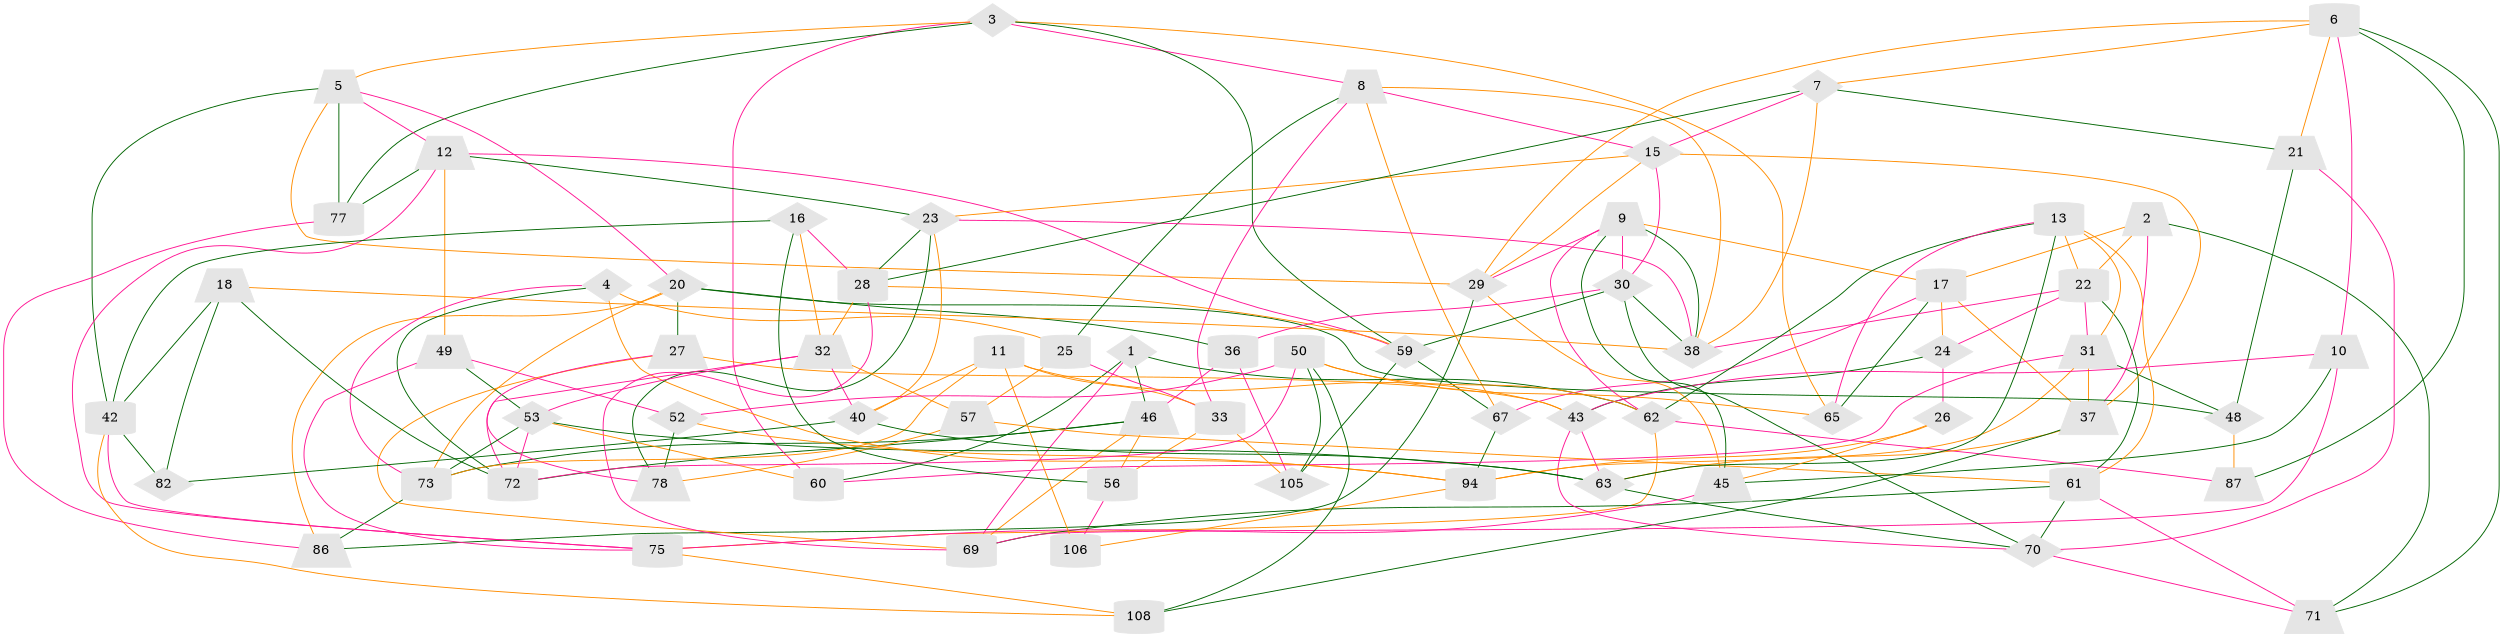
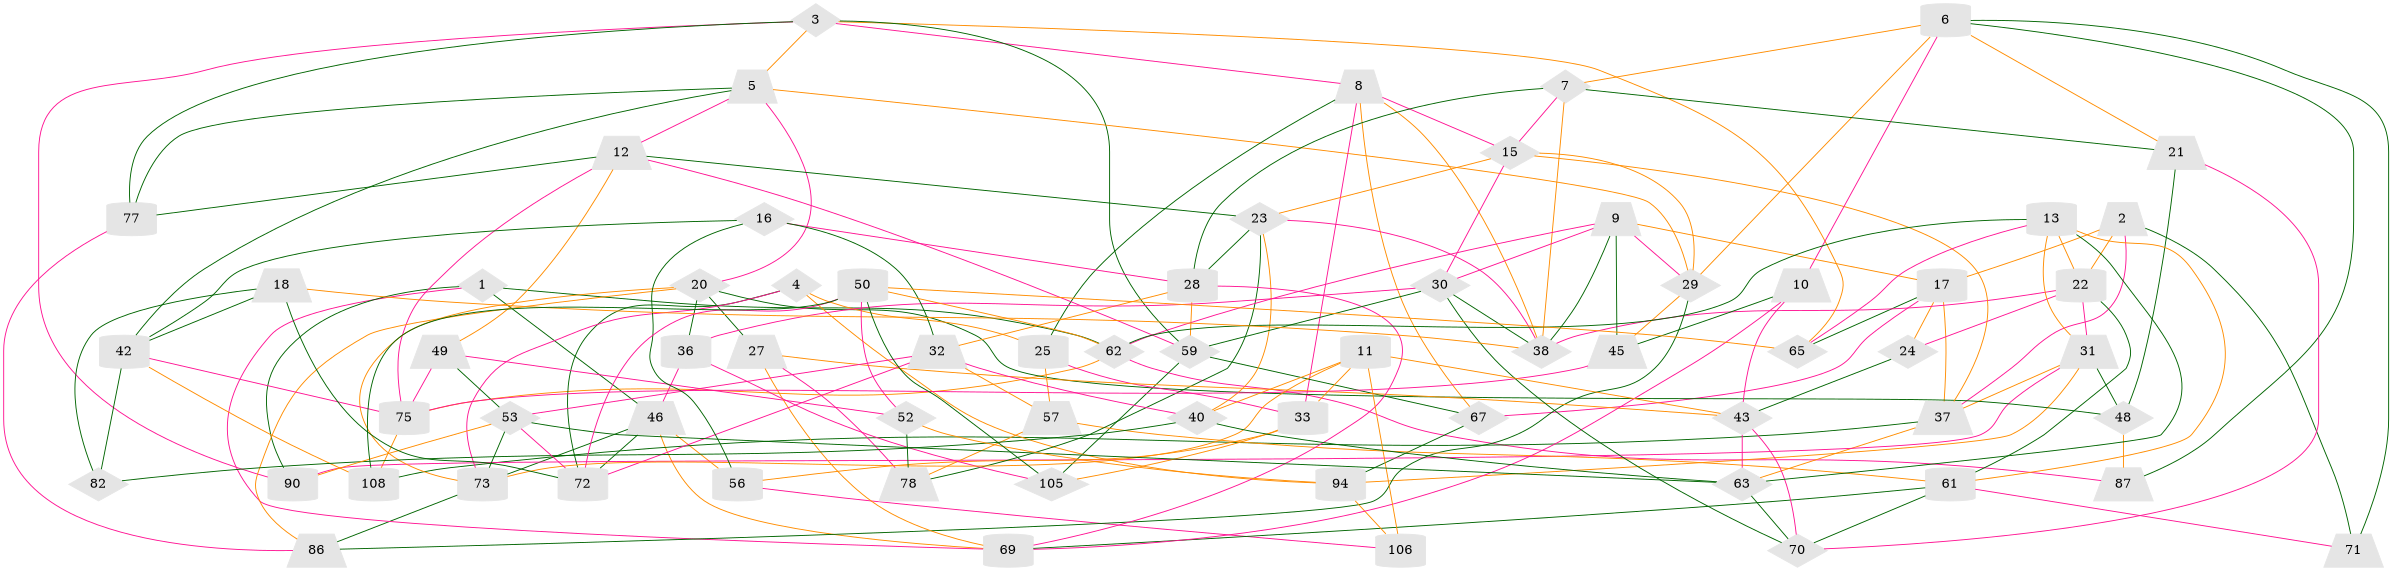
(810, 285) -> (879, 256)
(1943, 418) -> none
(819, 484) -> (293, 484)
(2173, 584) -> none
